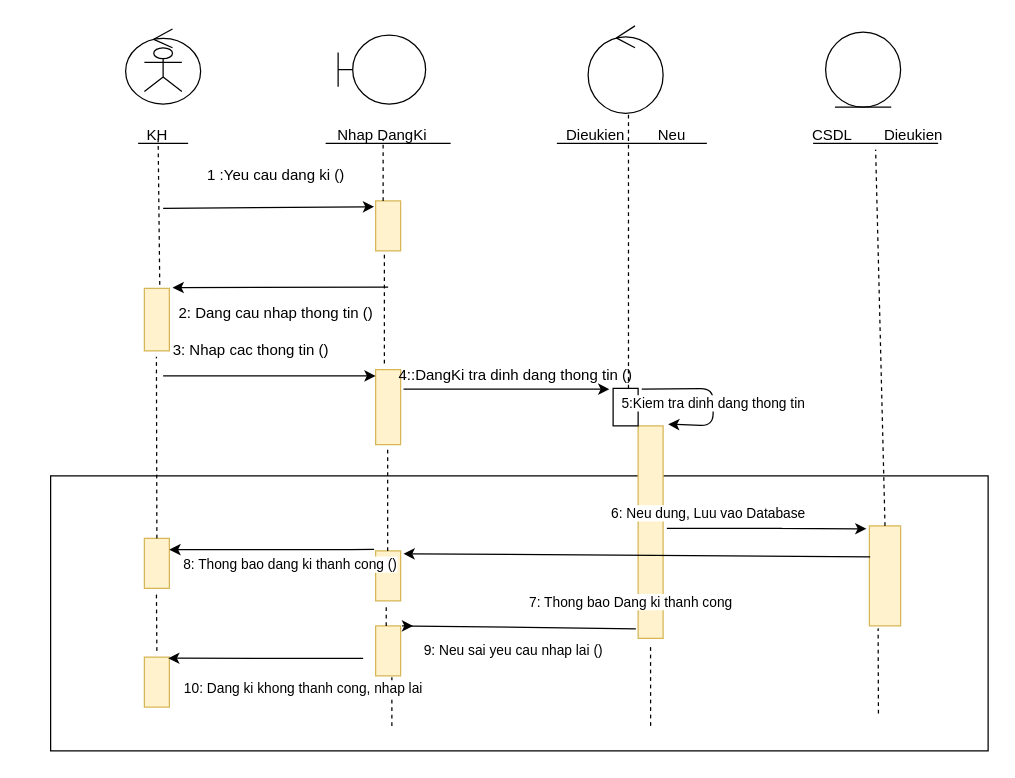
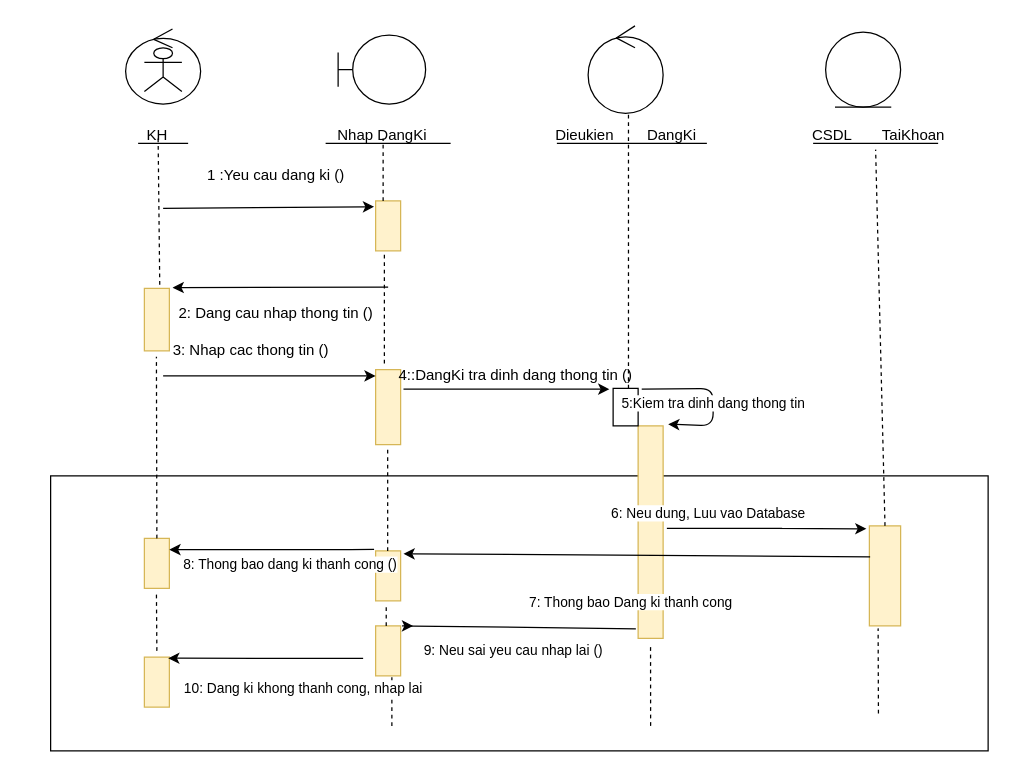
(626, 136) -> (626, 136)
(914, 136) -> (914, 136)
